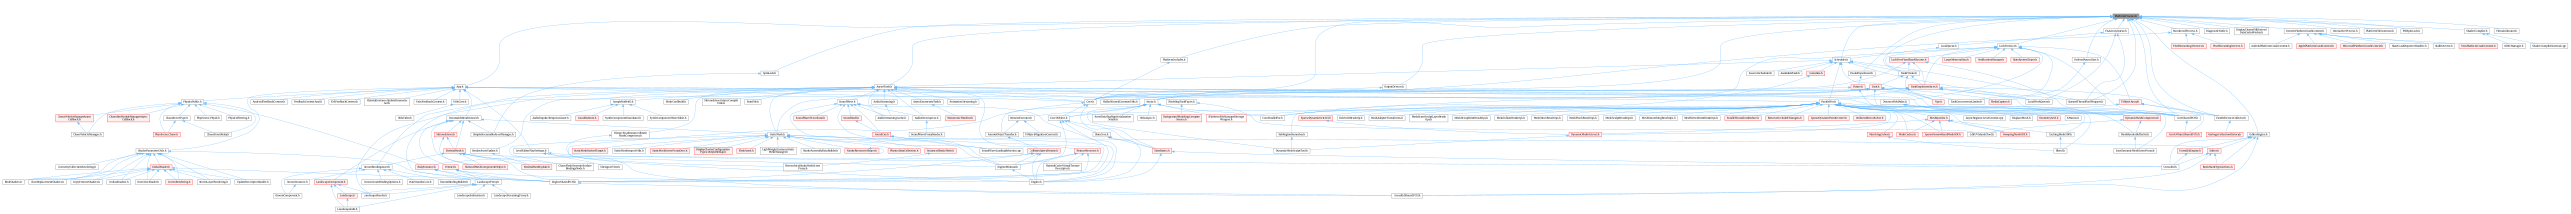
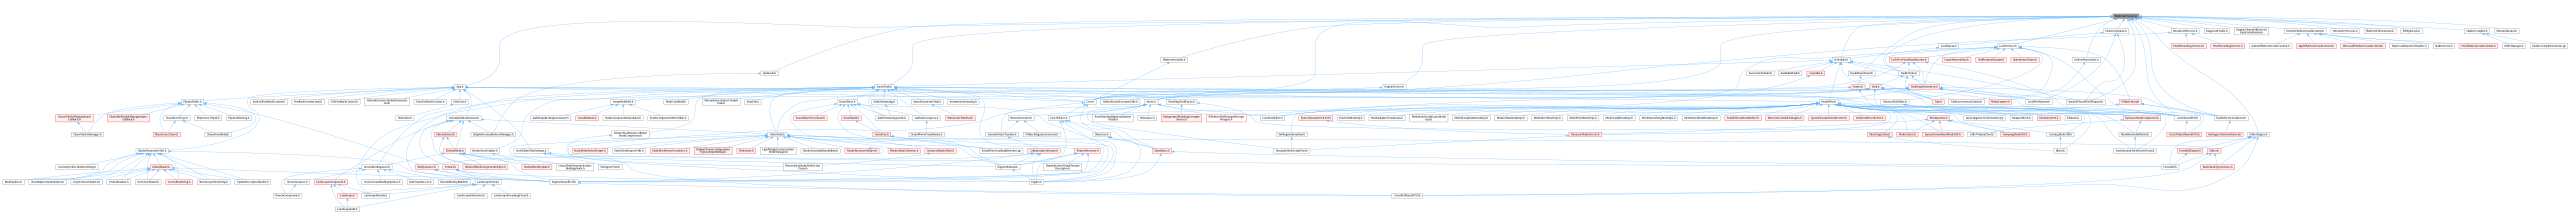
(1540, 92) -> (1522, 91)
